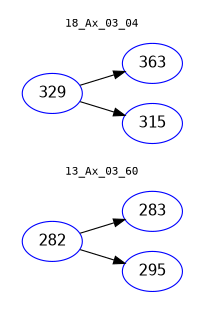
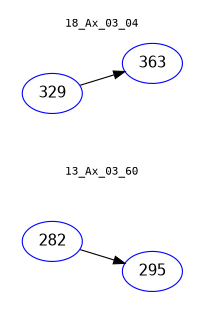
(152, 123) -> none
(152, 211) -> none
